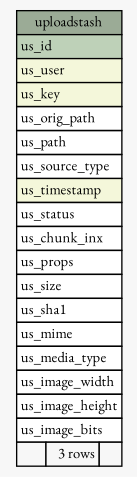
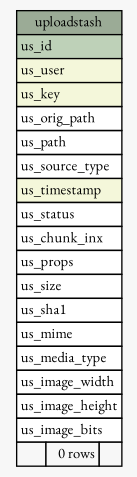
(77, 454) -> (77, 454)
